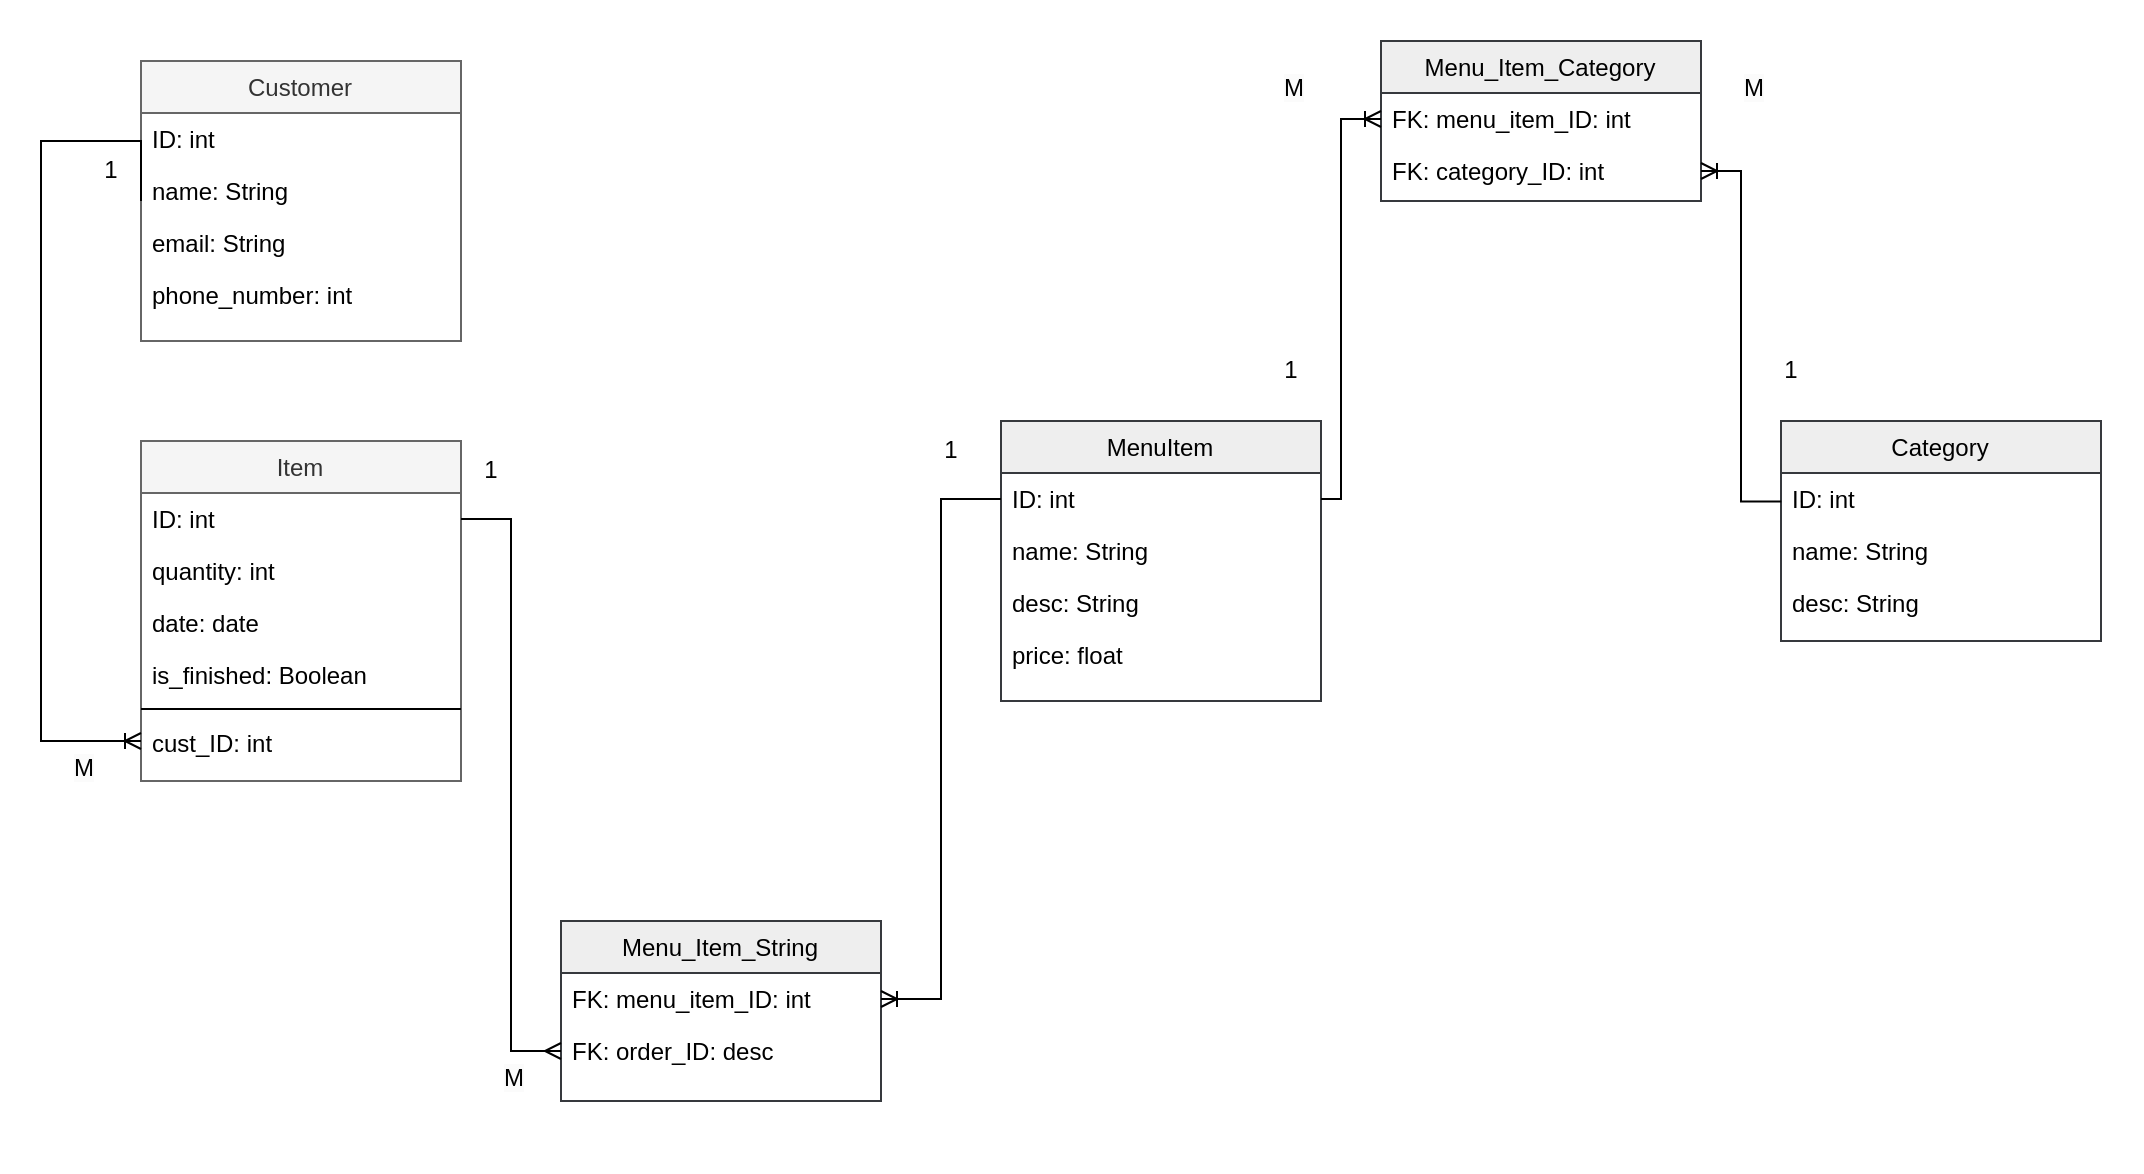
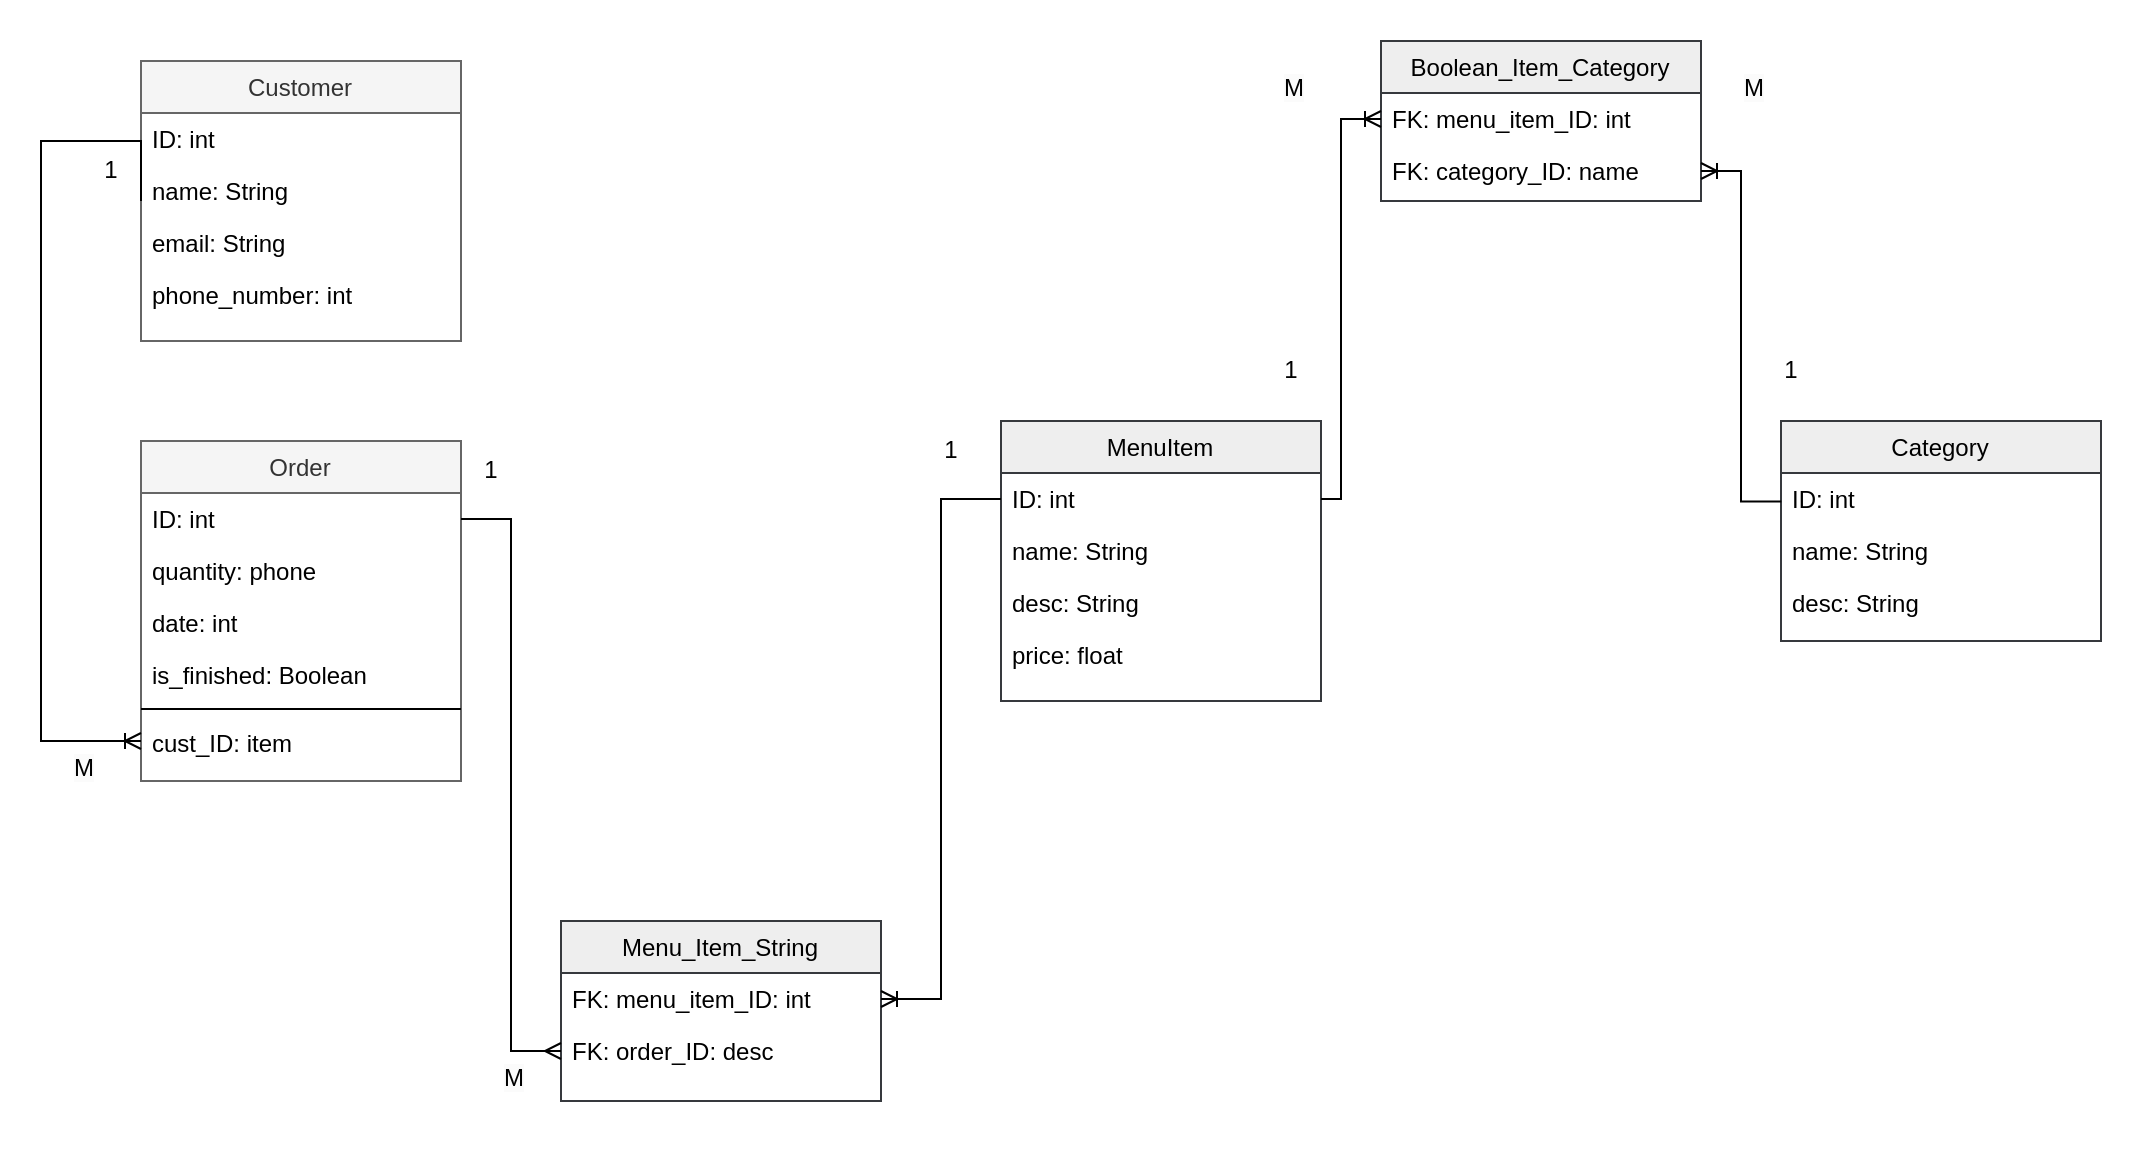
(1540, 68) -> (1540, 68)
(1511, 172) -> (1521, 172)
(300, 468) -> (300, 468)
(227, 572) -> (243, 572)
(213, 624) -> (203, 624)
(223, 744) -> (230, 744)
